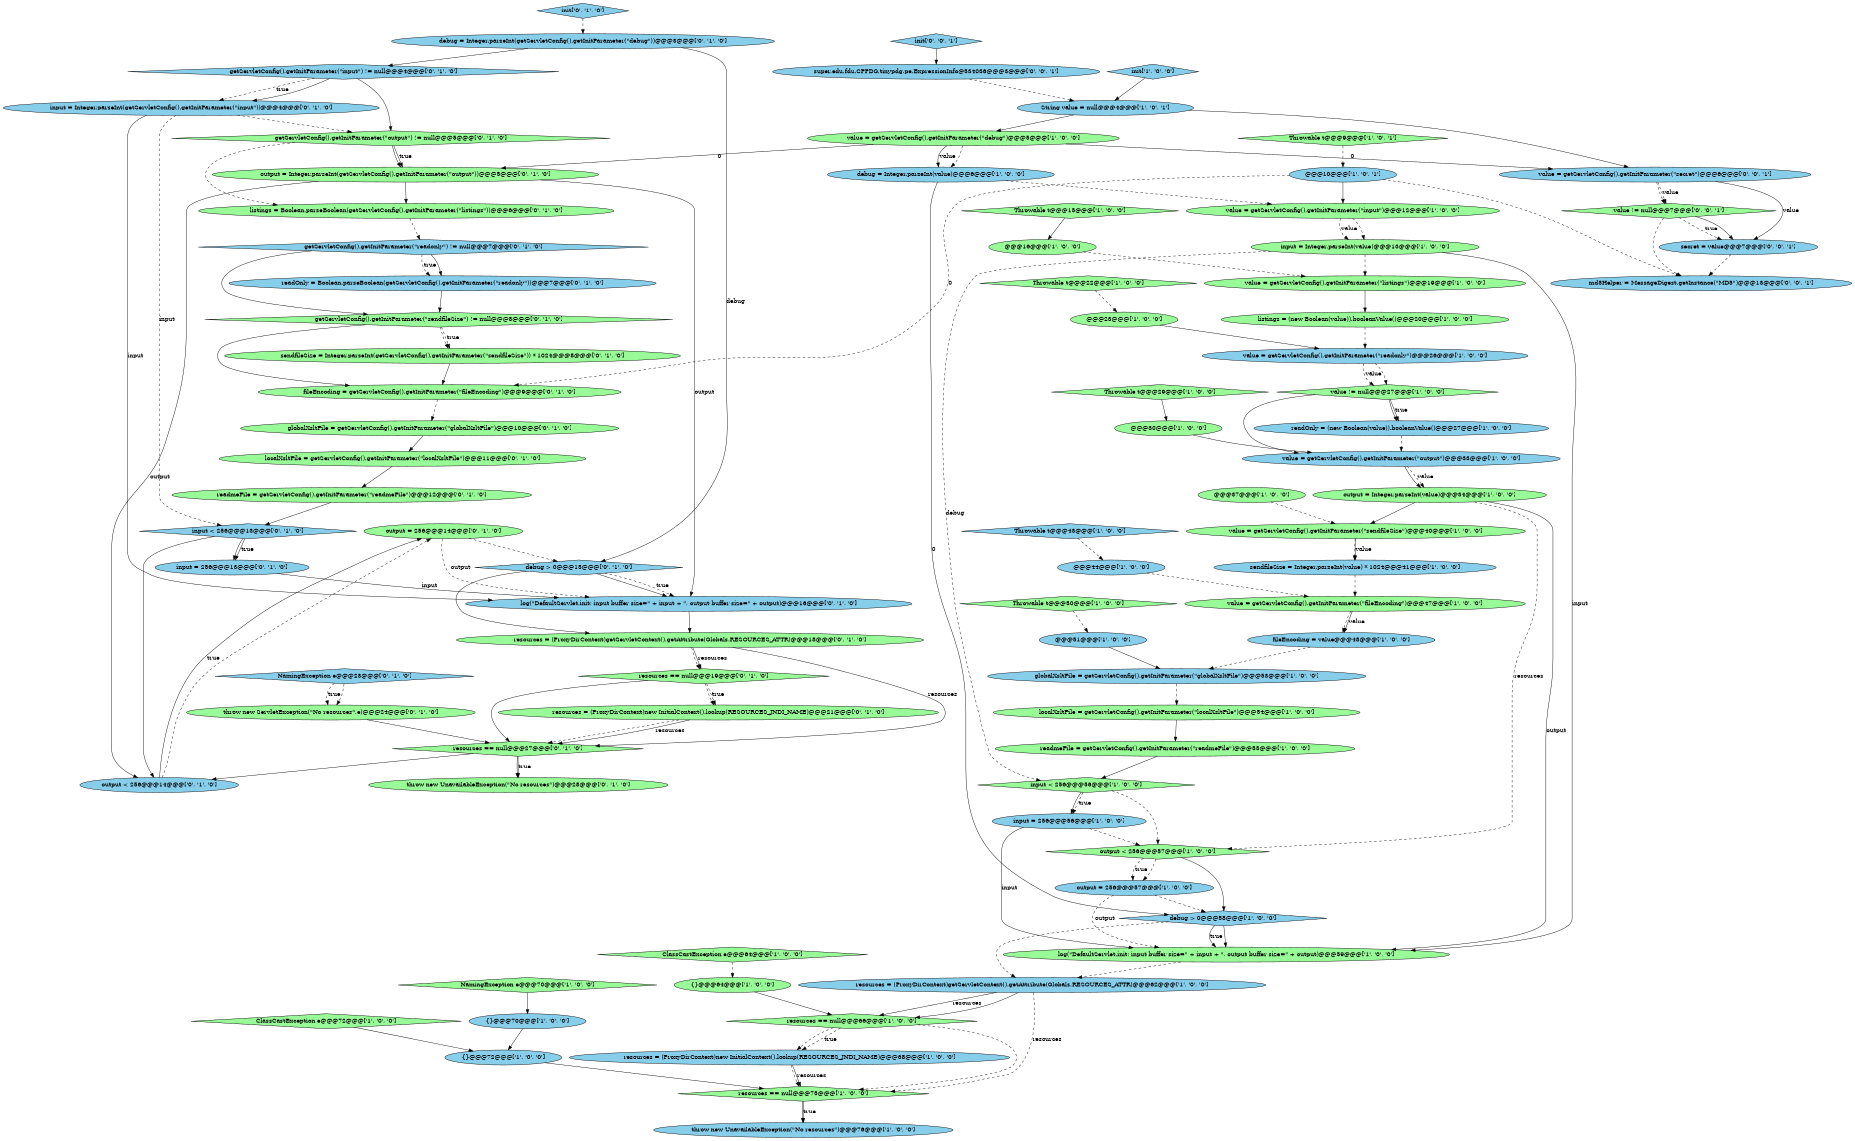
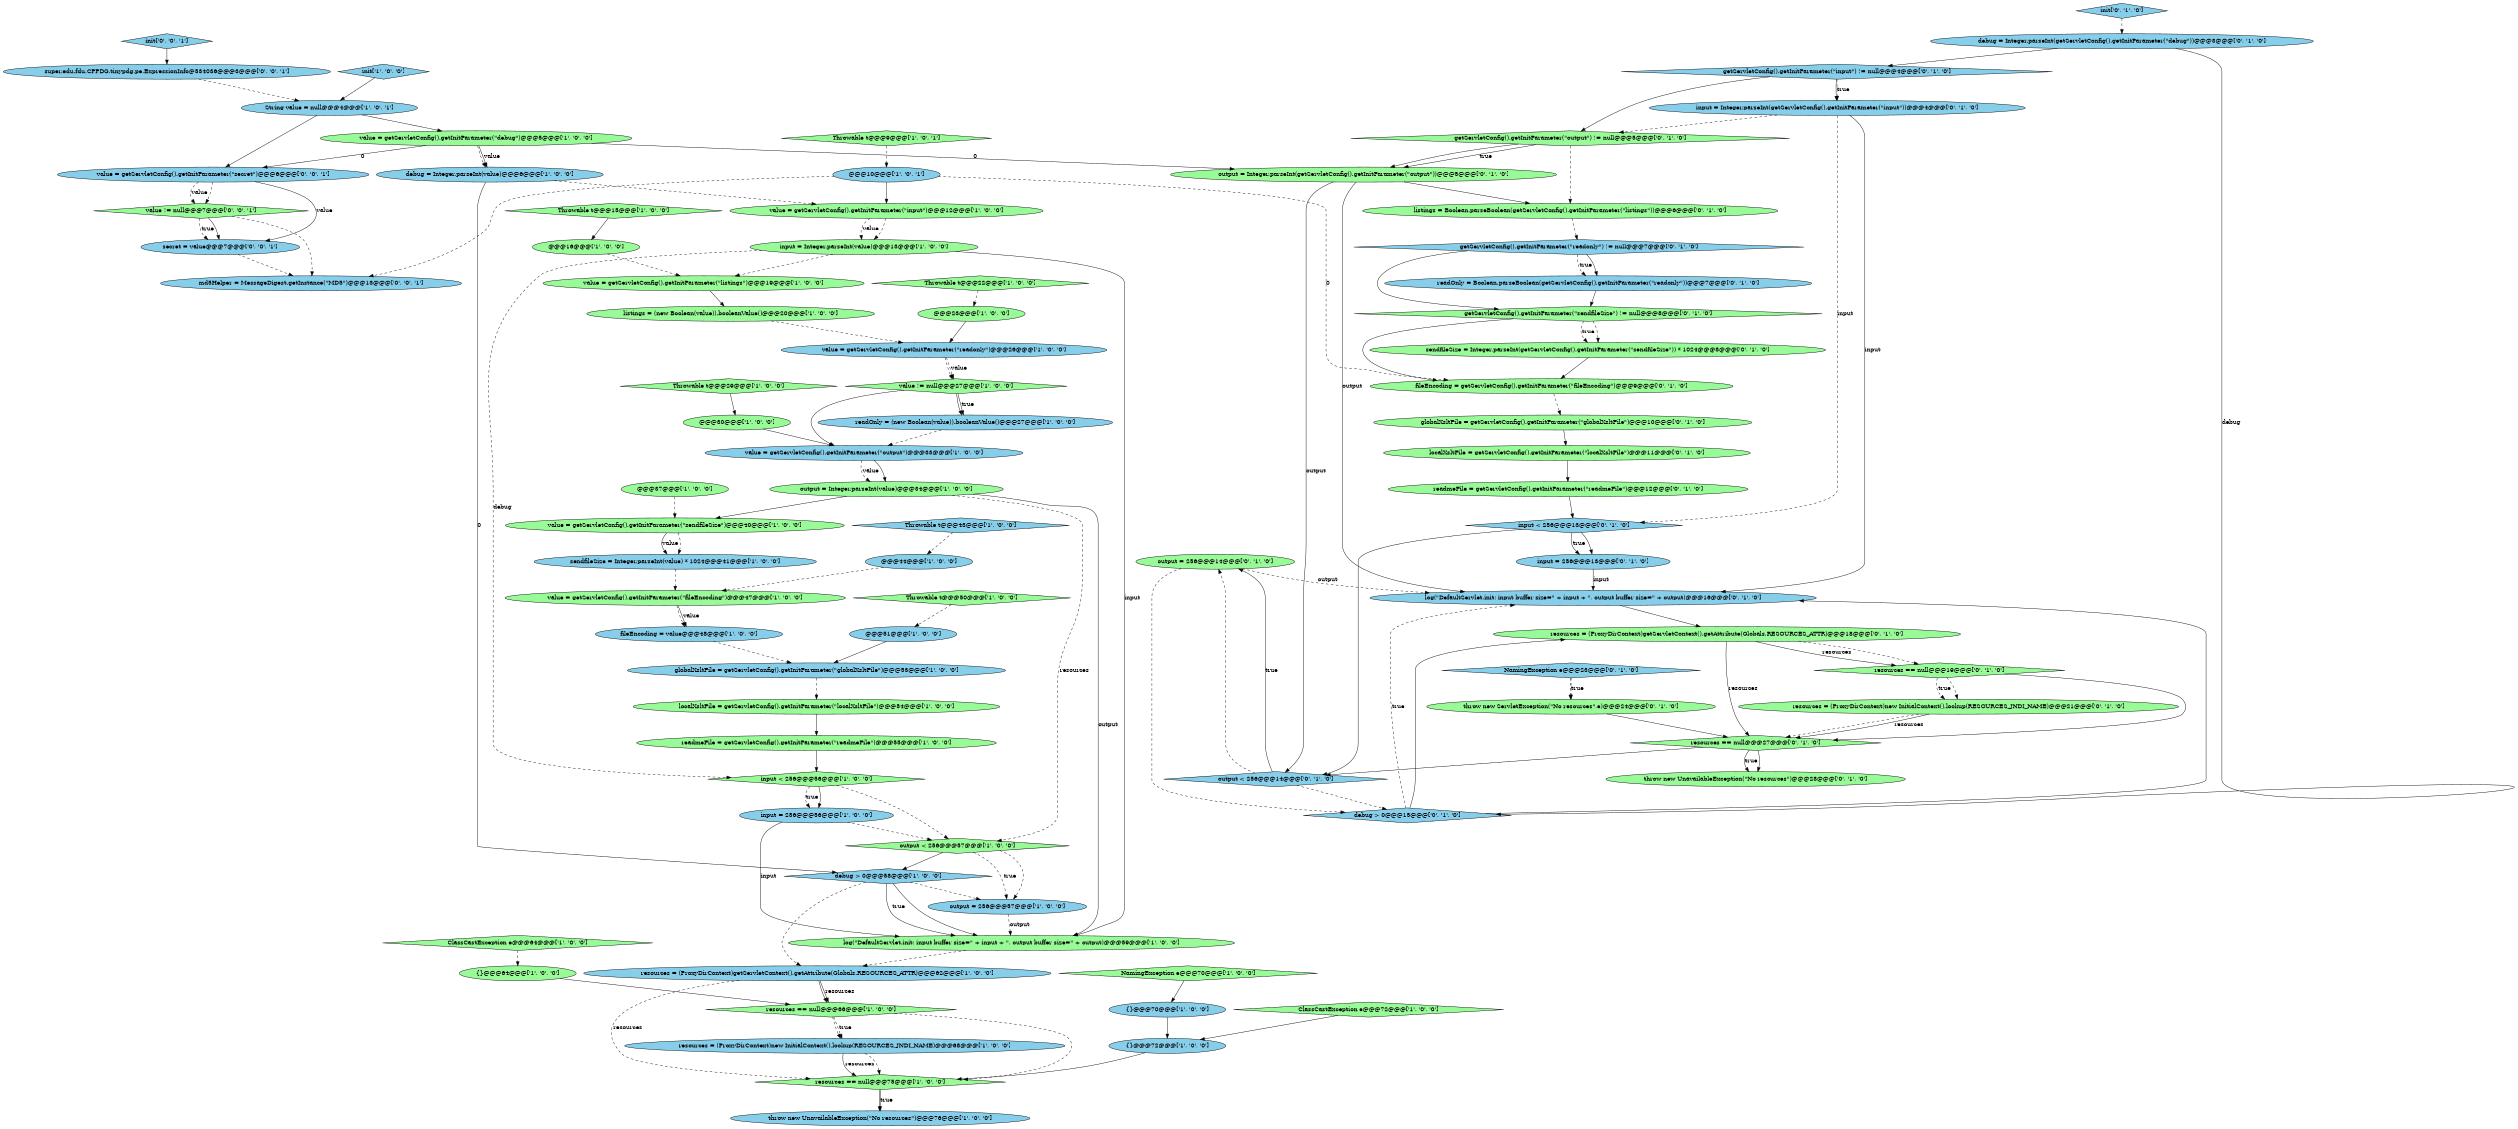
(159, 785) -> (1276, 779)
none -> (1340, 797)
(1178, 903) -> (943, 890)
